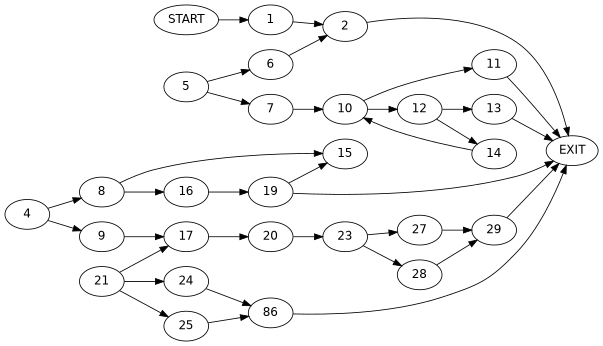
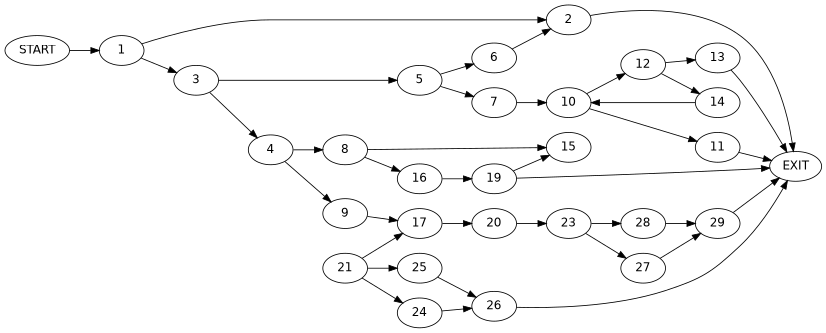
none -> (196, 80)
(271, 313) -> (494, 306)
